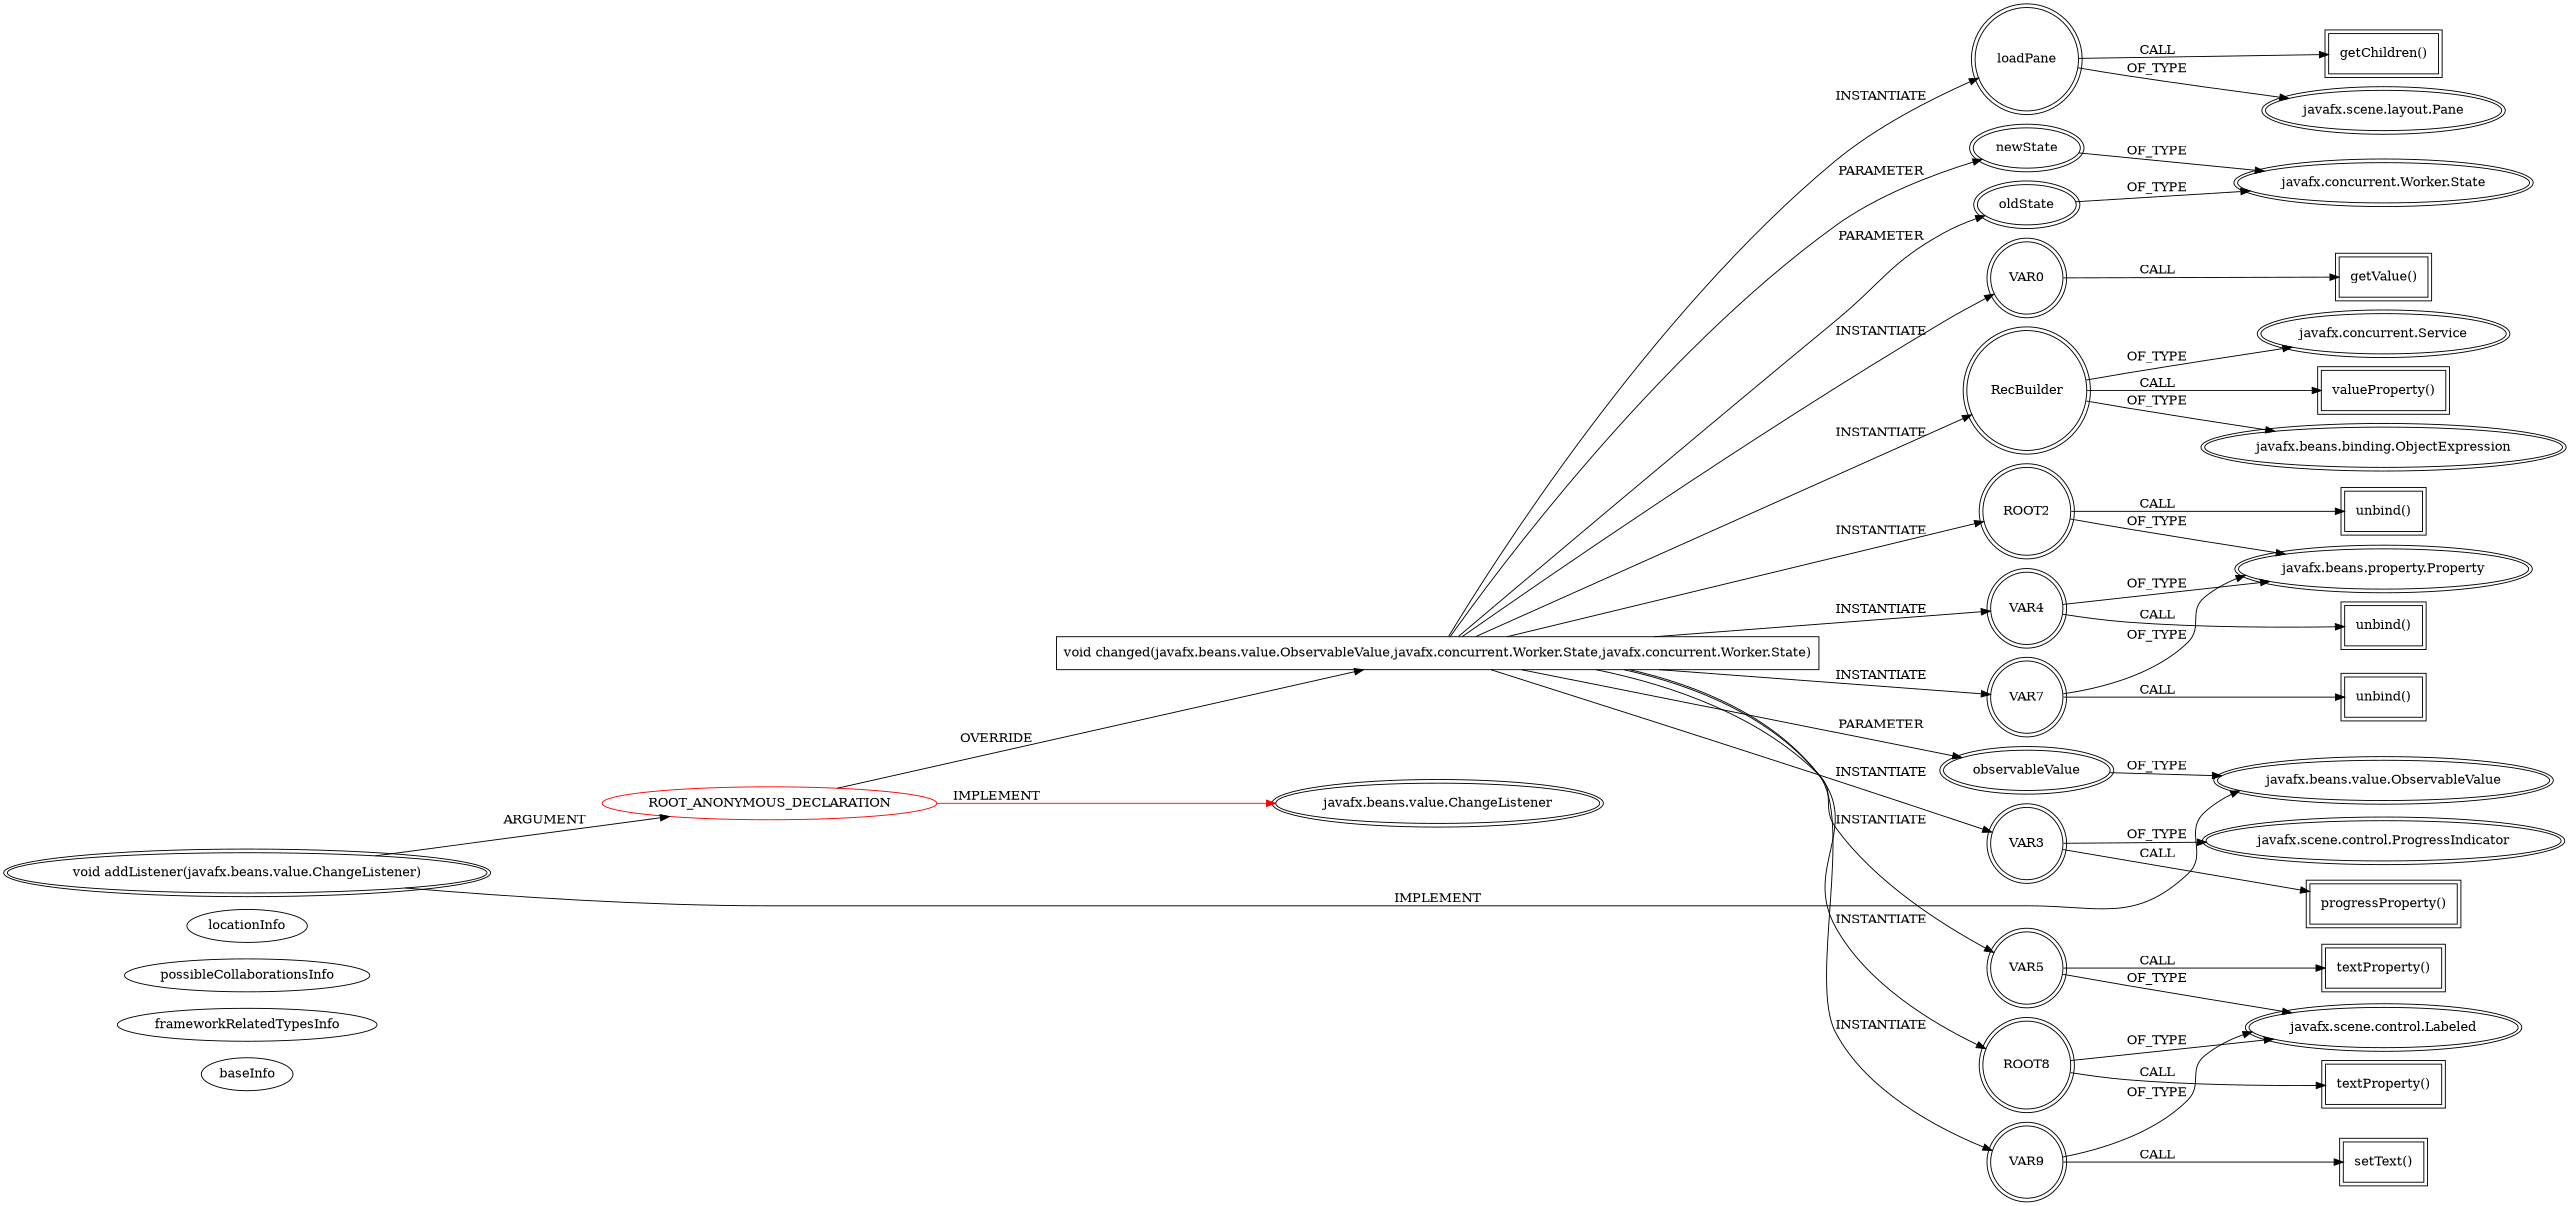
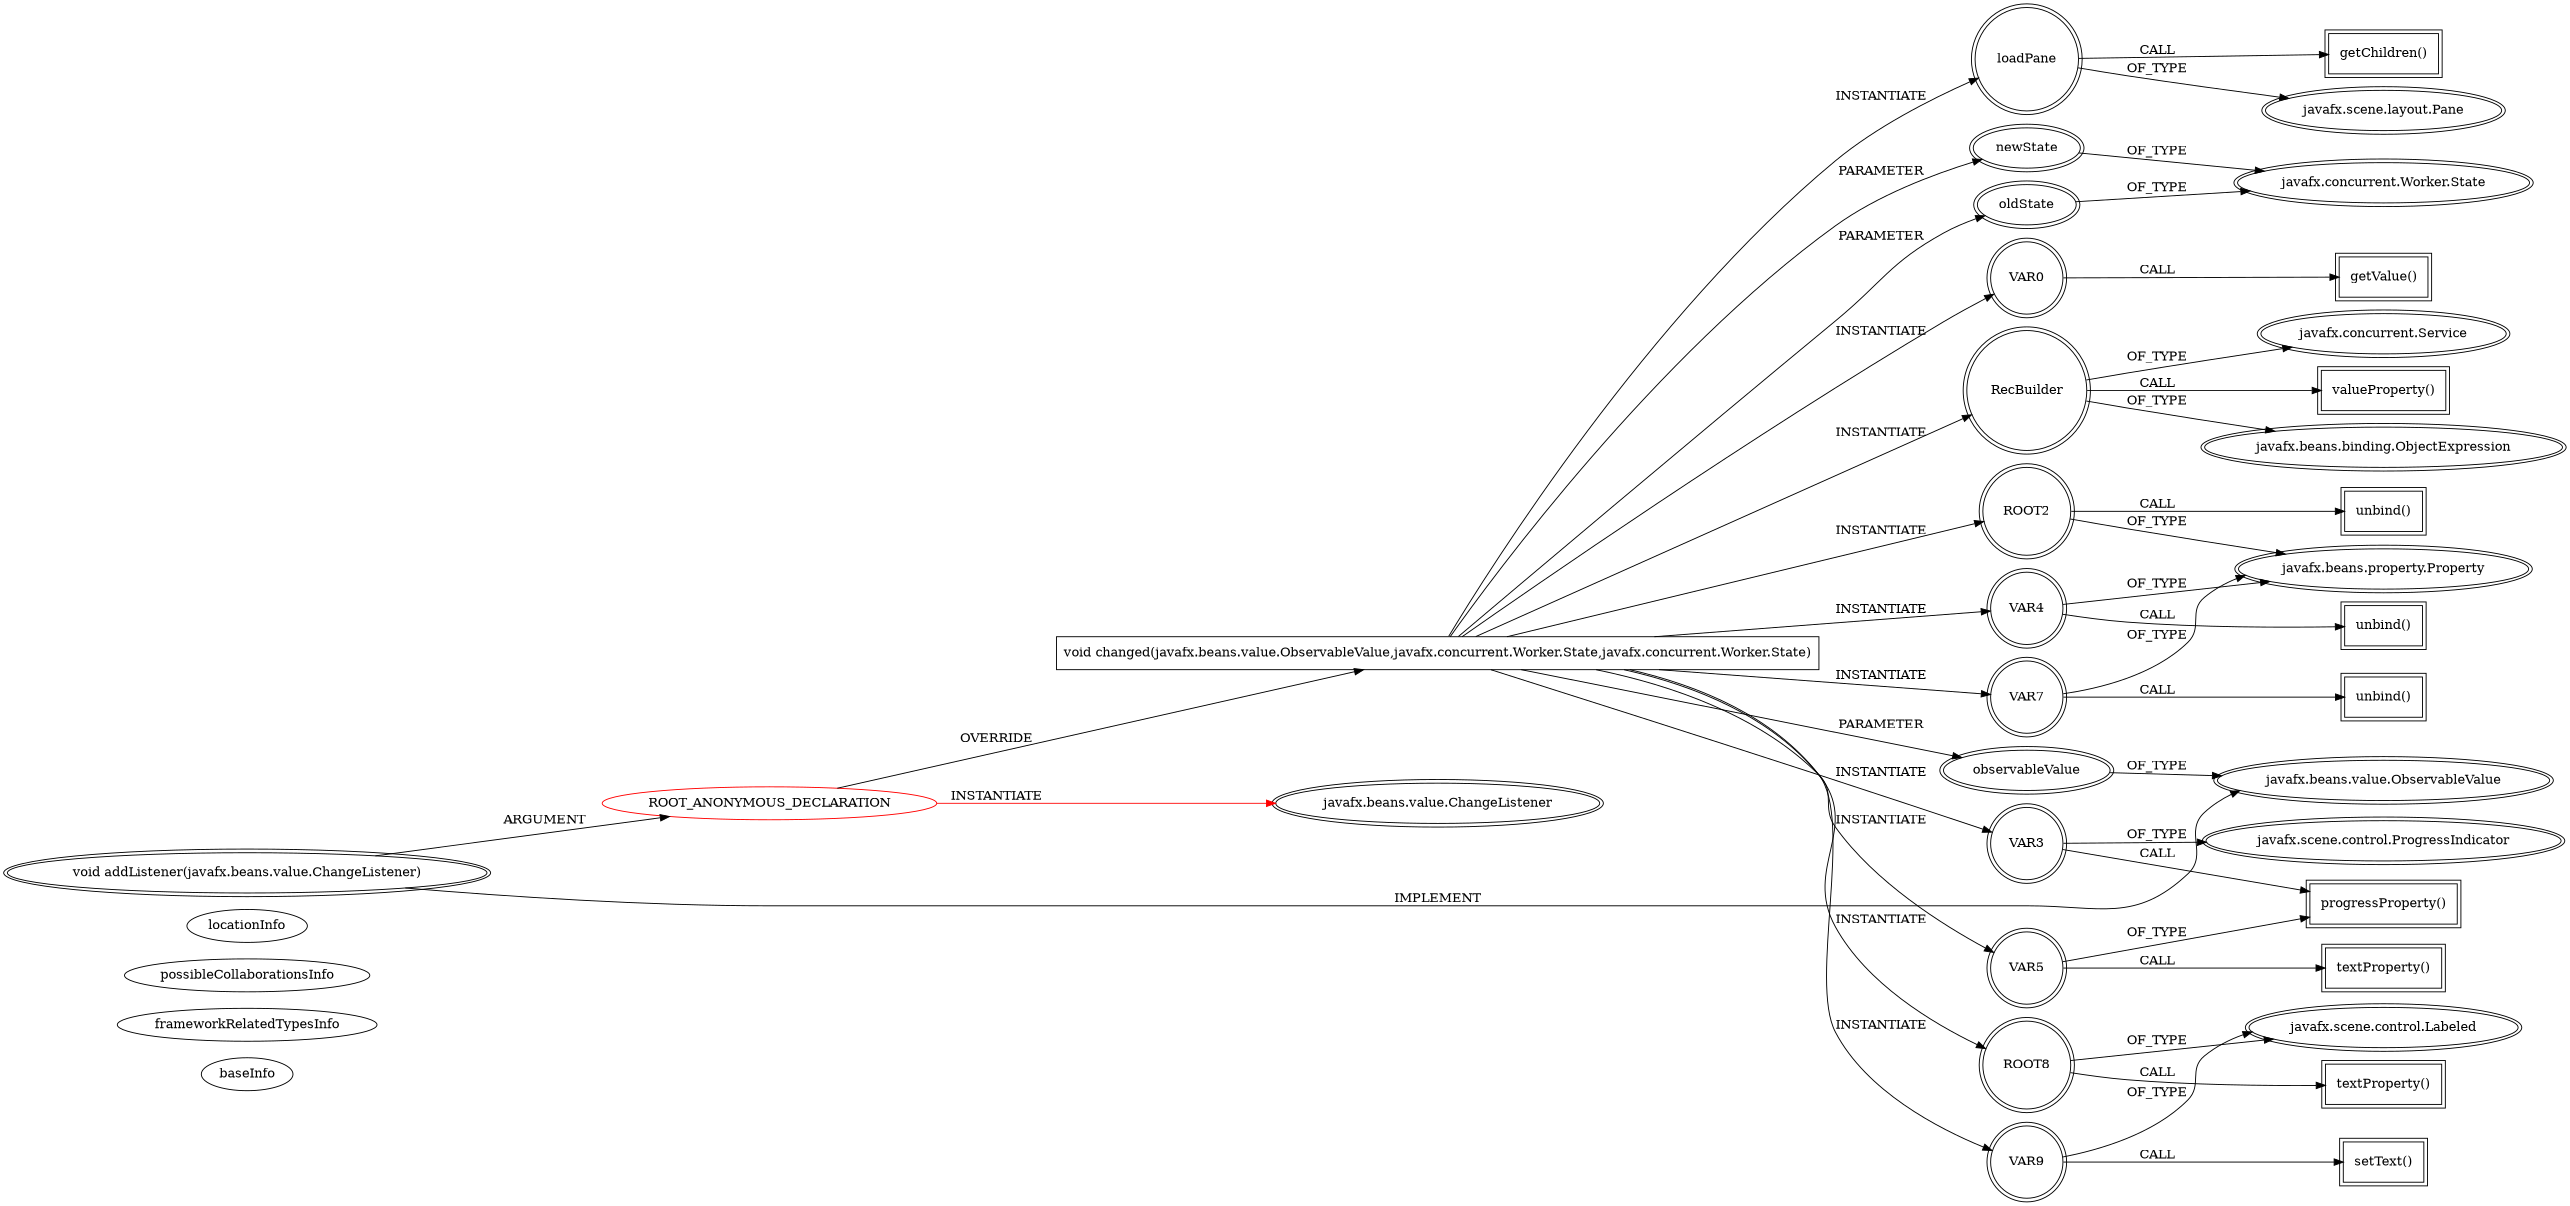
(997, 796) -> (997, 796)
(2173, 993) -> (2182, 940)
